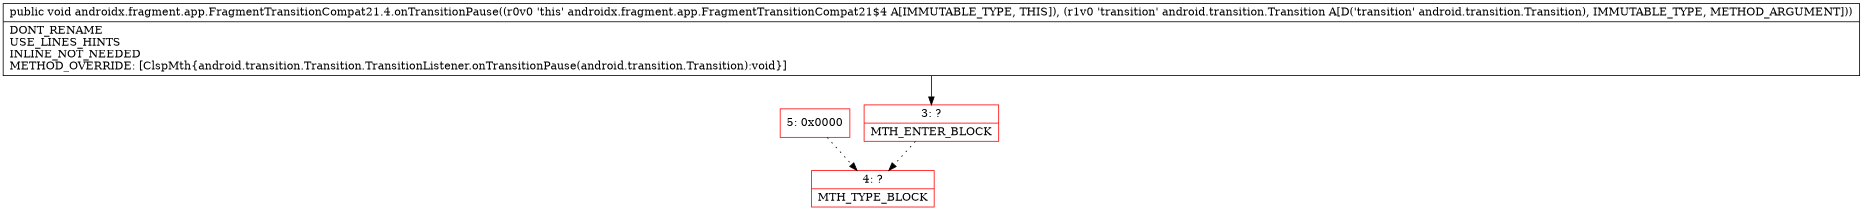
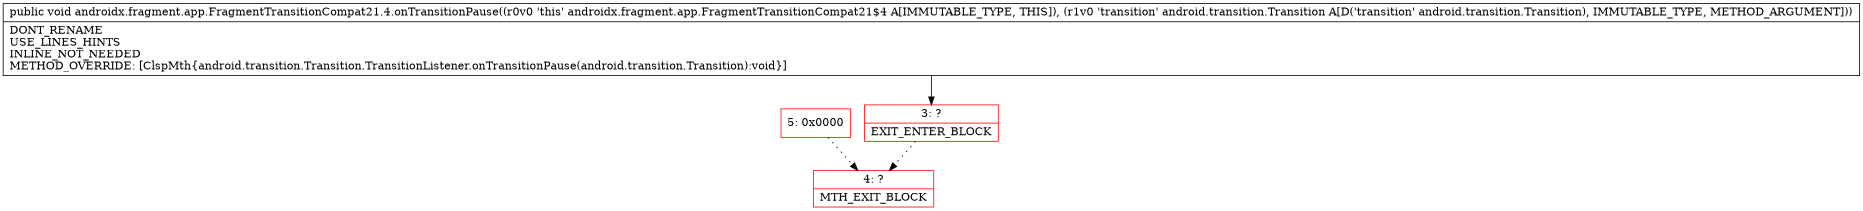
(931, 132) -> (931, 132)
(873, 198) -> (874, 198)
